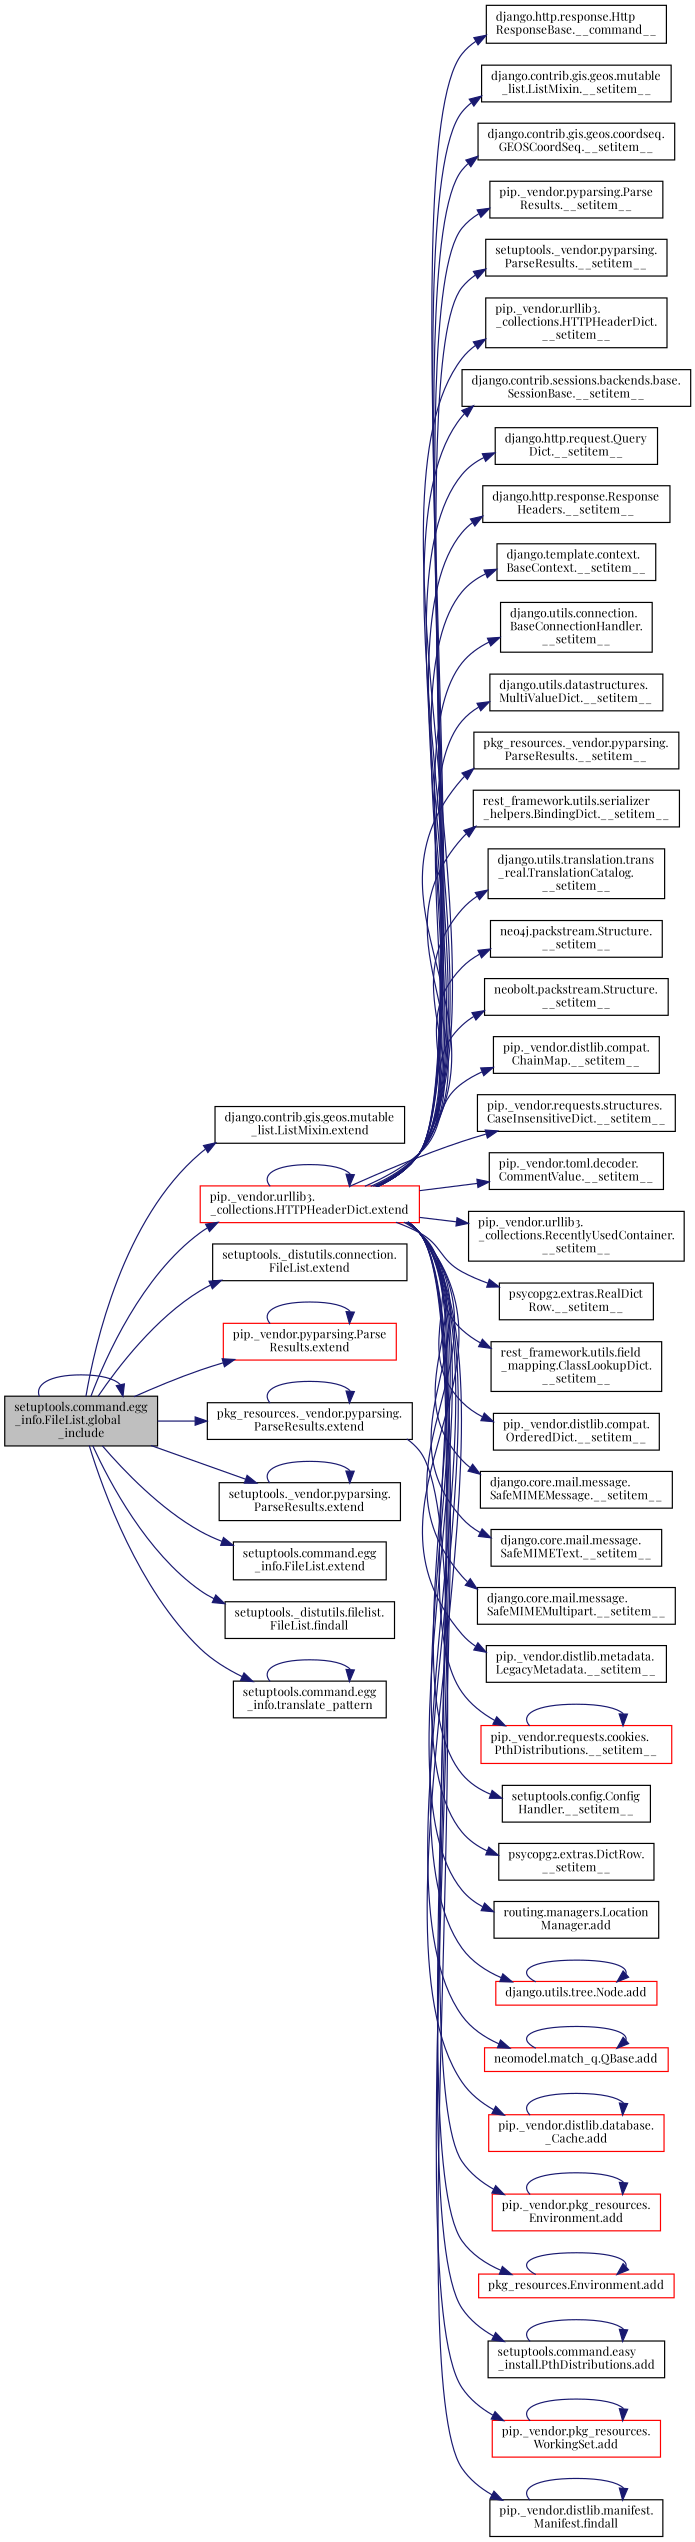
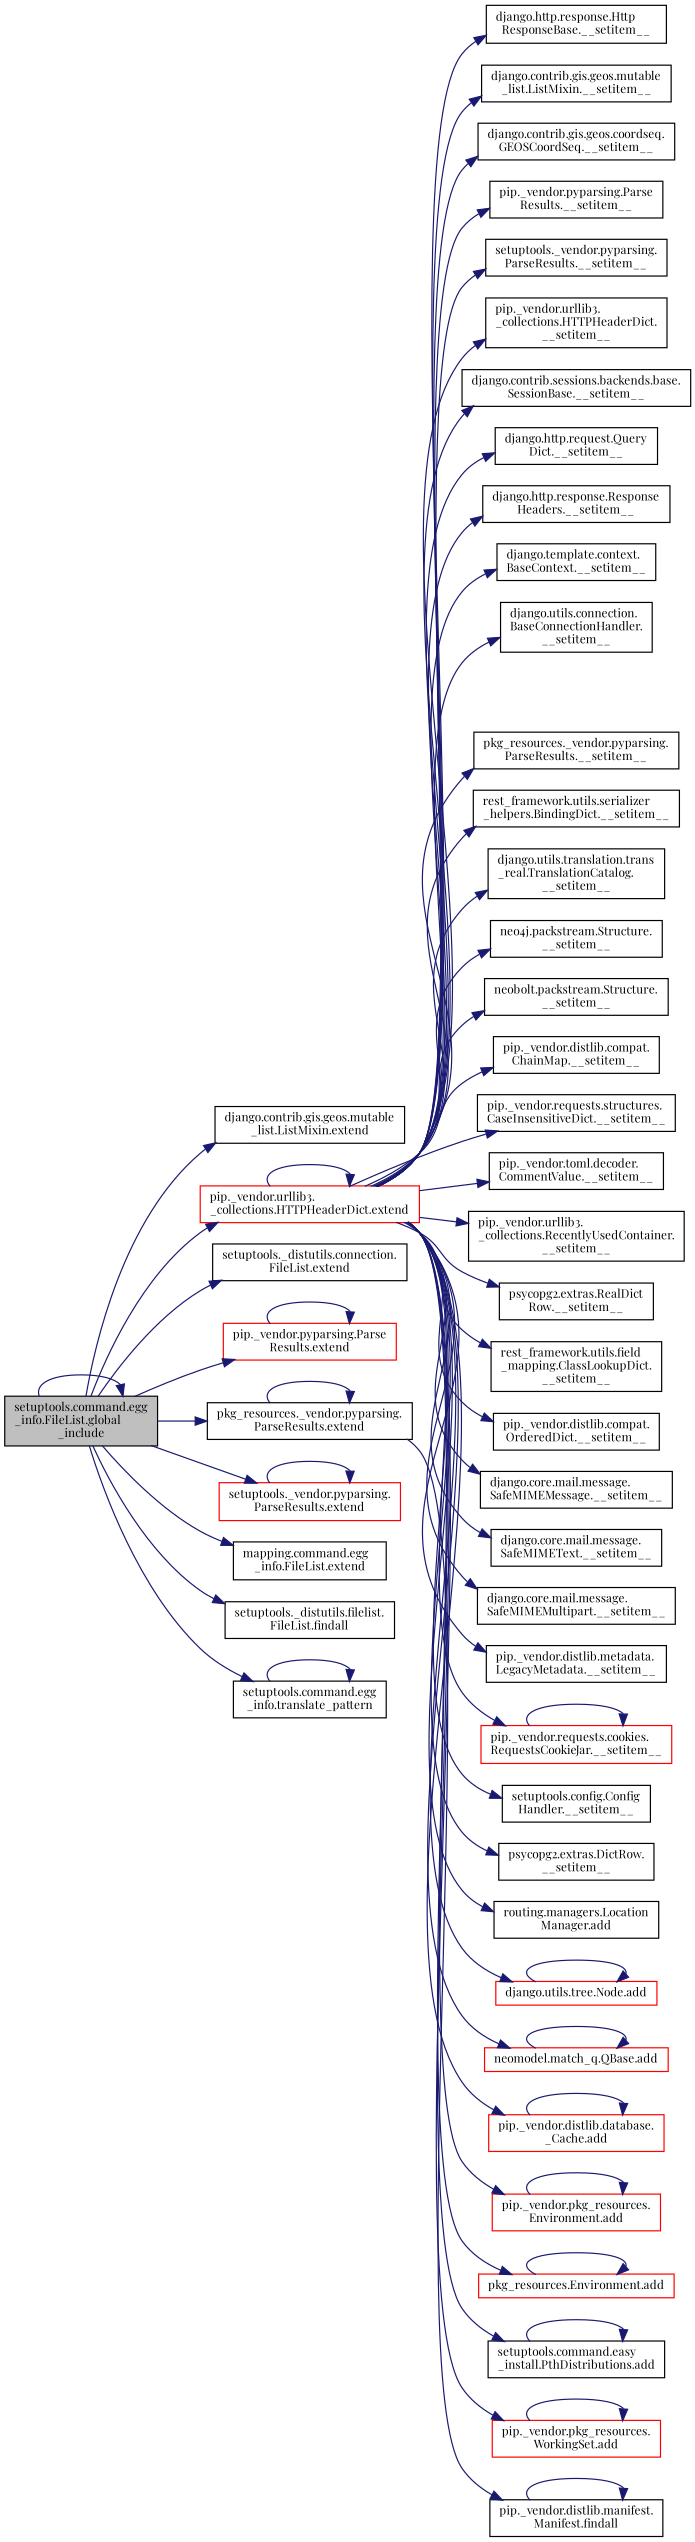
(576, 24) -> (576, 24)
(576, 692) -> none
(310, 1502) -> (310, 1502)
(310, 1561) -> (310, 1561)
(576, 1745) -> (576, 1745)
